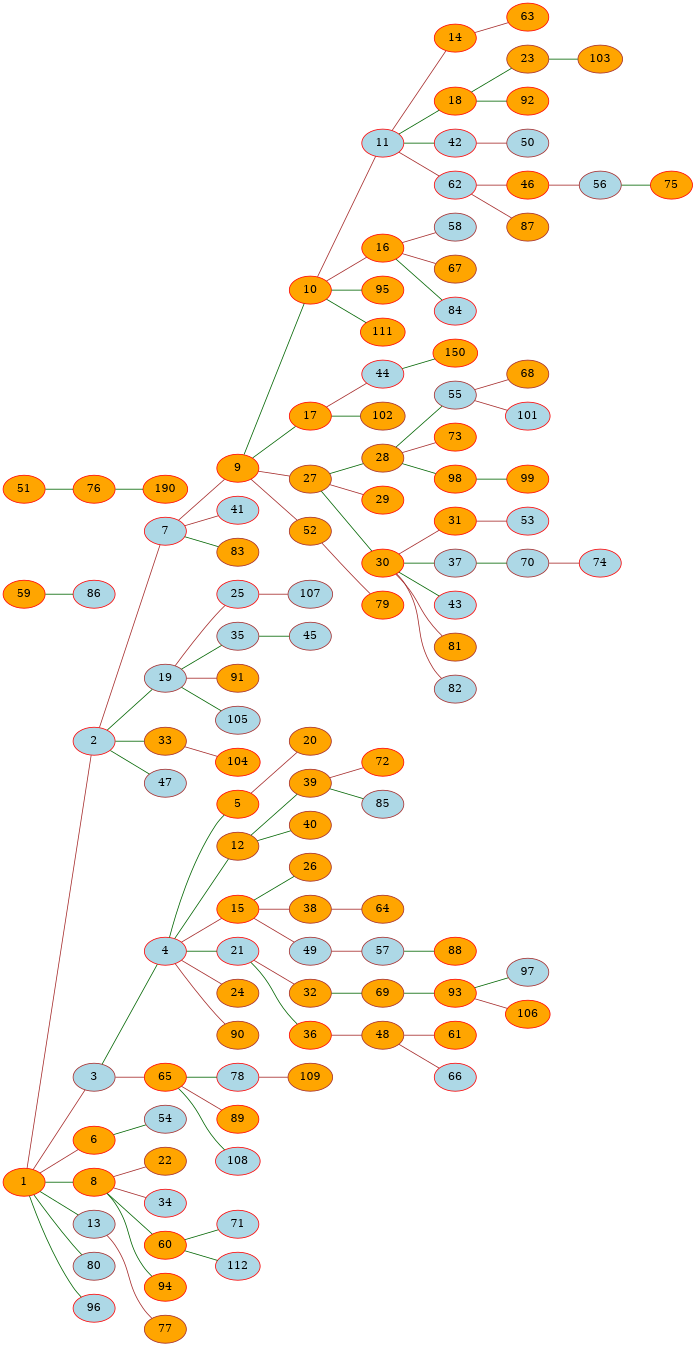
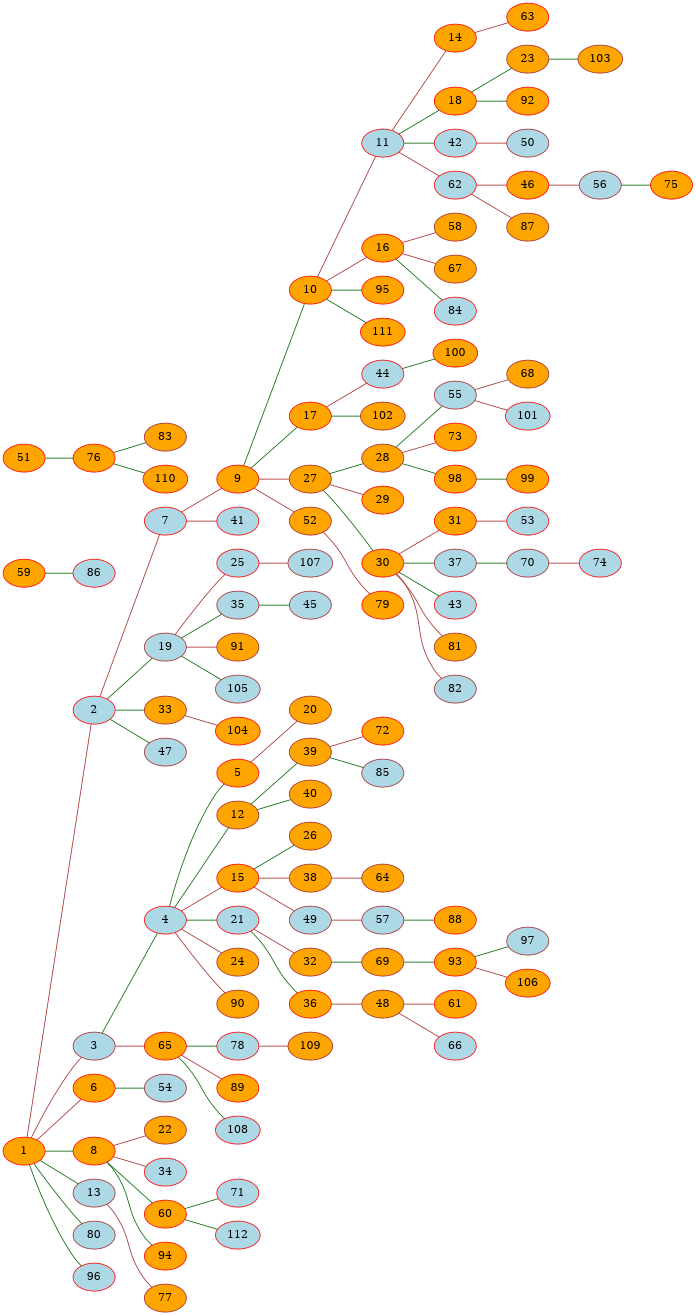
(455, 227) -> (455, 227)
(455, 353) -> (455, 353)
(165, 489) -> (165, 479)
(202, 542) -> (130, 448)
